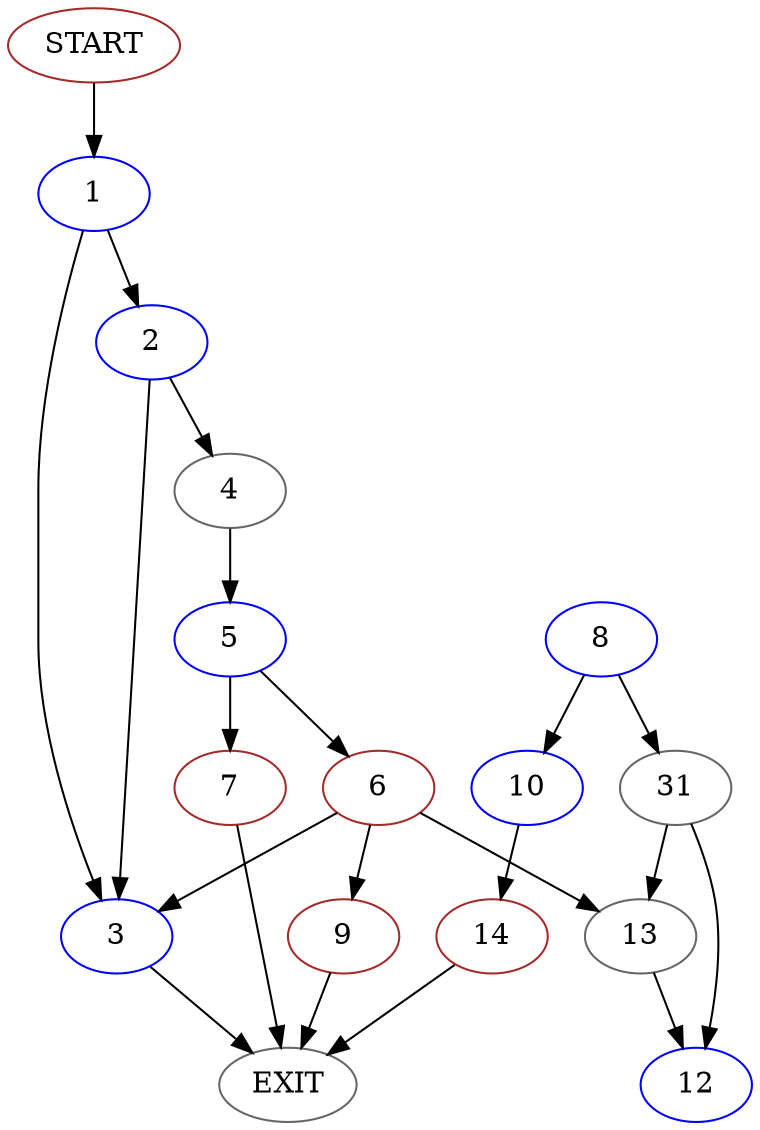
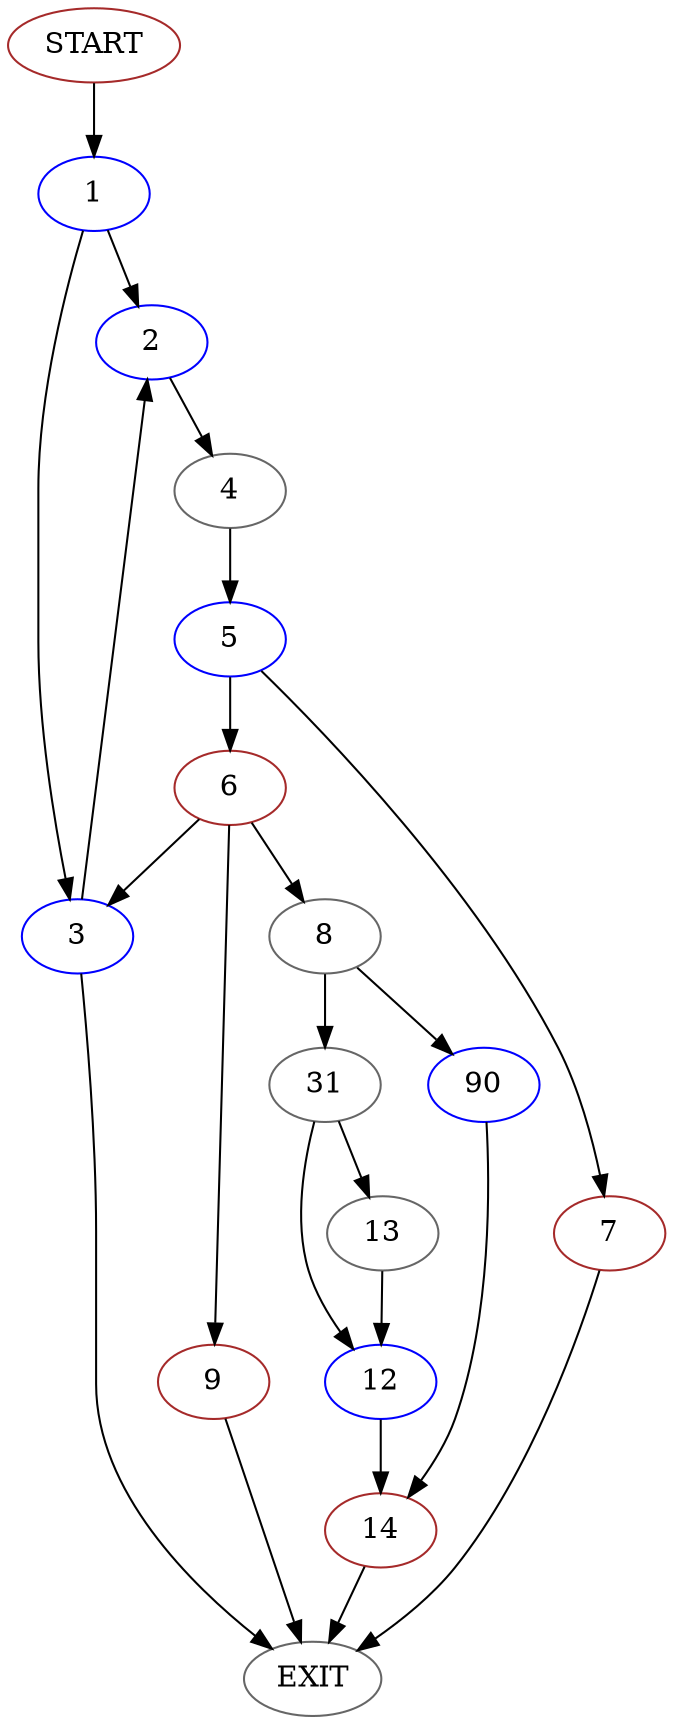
(135, 628) -> (113, 650)
(601, 639) -> (325, 936)
(527, 788) -> (484, 1085)
(496, 855) -> (272, 853)
none -> (381, 1446)
